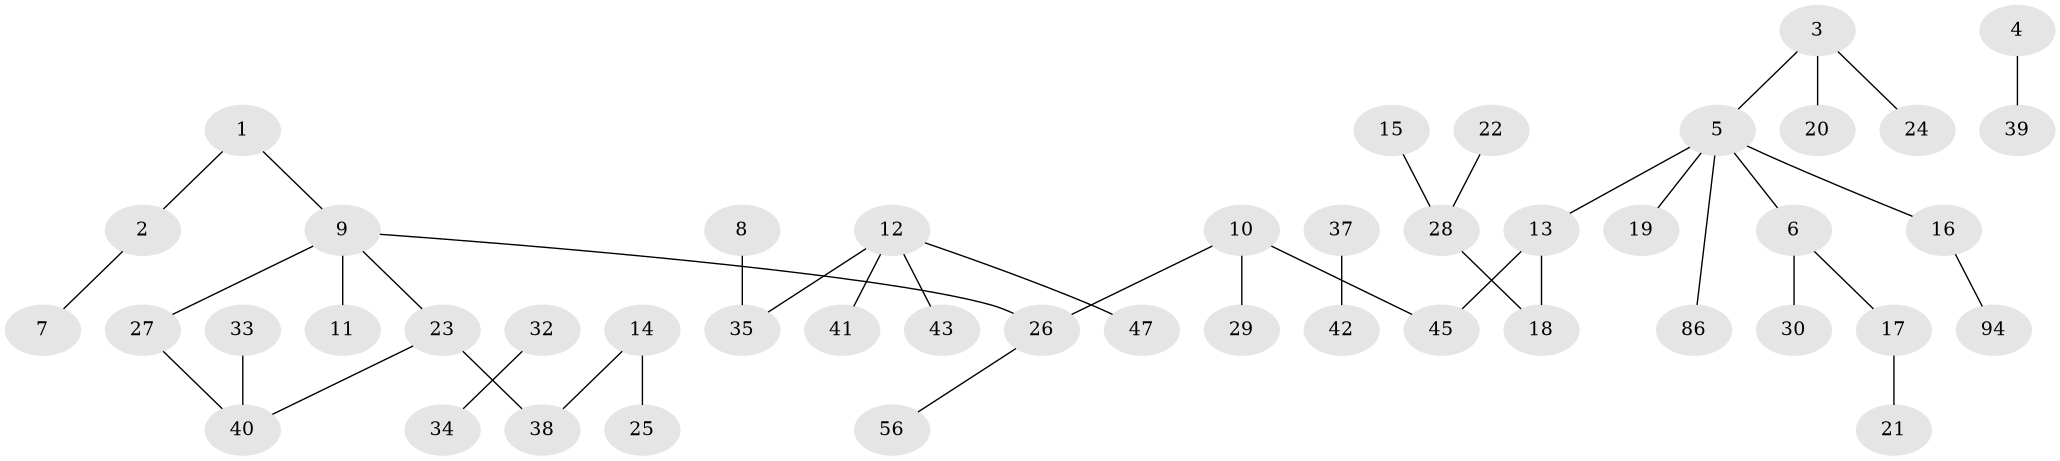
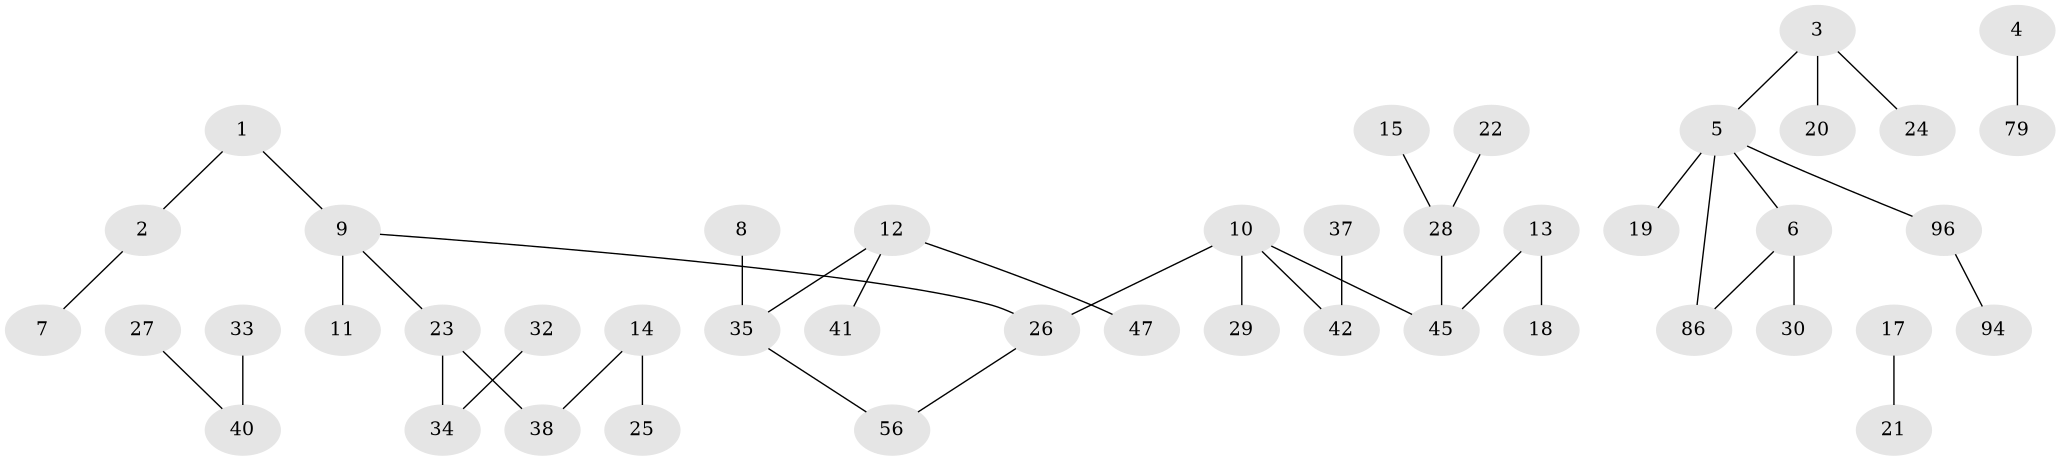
(2017, 130) -> (2017, 130)
(1630, 180) -> none
(1944, 230) -> (1944, 230)
(1486, 274) -> (1442, 280)
(243, 280) -> none
none -> (1292, 280)
(1844, 280) -> (1744, 280)
(942, 330) -> none
(343, 380) -> (443, 380)
none -> (817, 380)
